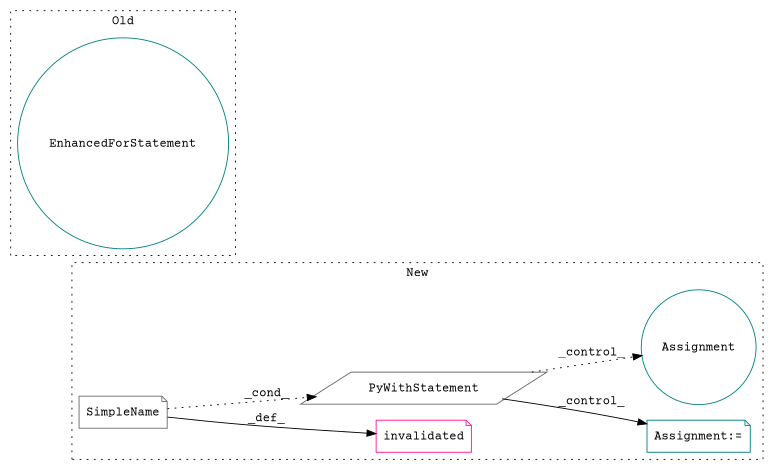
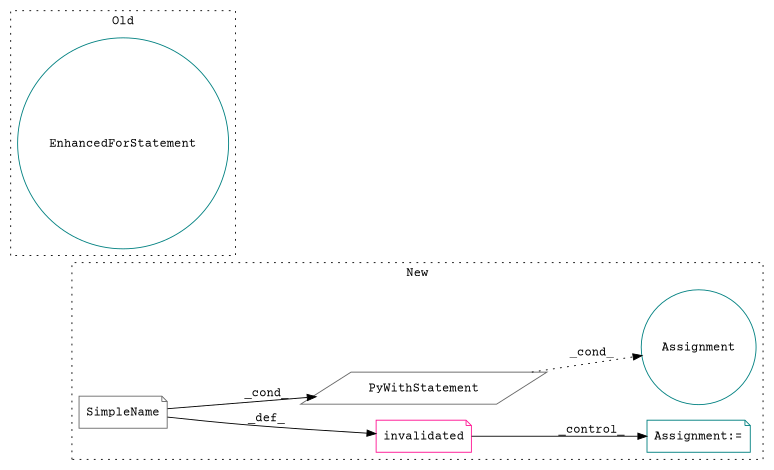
(592, 352) -> (592, 352)
(237, 403) -> (237, 403)
(570, 409) -> (555, 436)
